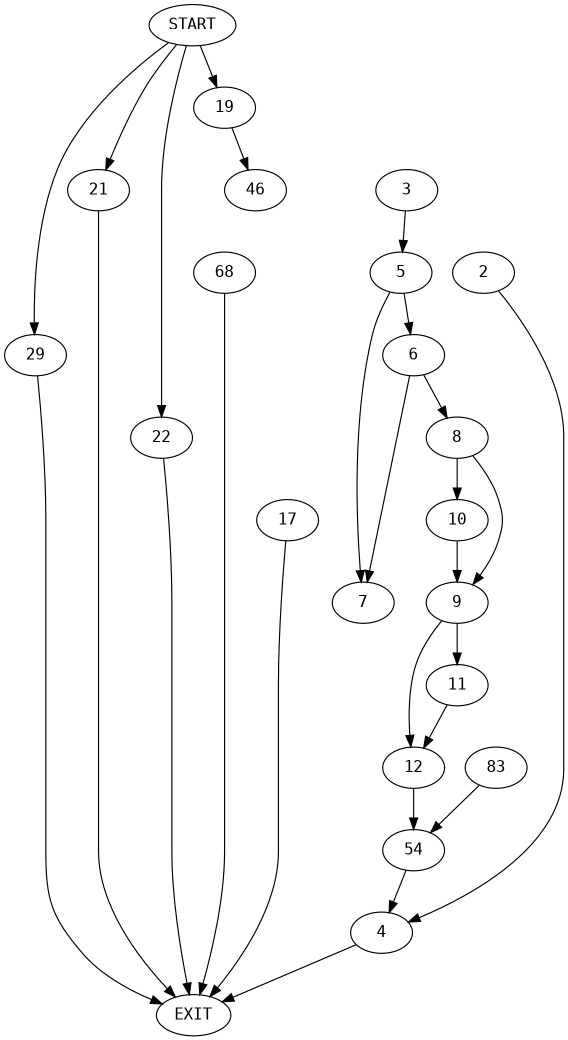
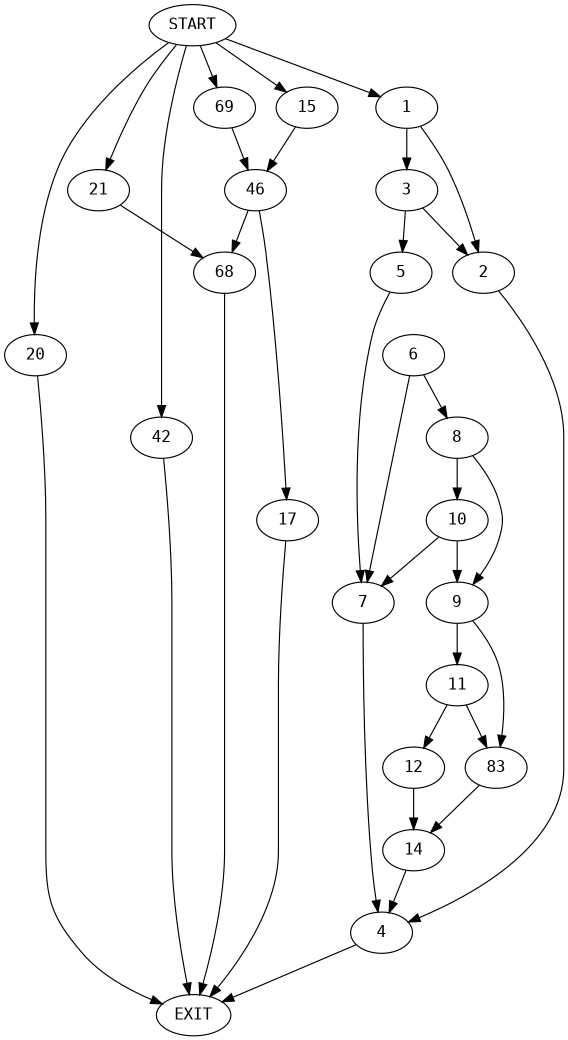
(225, 108) -> (225, 108)
none -> (307, 108)
none -> (407, 108)
none -> (242, 226)
none -> (441, 227)
(406, 308) -> none
none -> (276, 349)
(36, 355) -> (36, 355)
(162, 438) -> (162, 438)
none -> (415, 558)
(99, 609) -> (153, 226)
(413, 675) -> (501, 675)
none -> (474, 721)
none -> (366, 762)
(414, 850) -> (414, 850)
